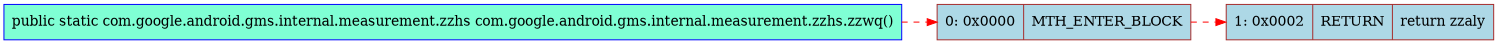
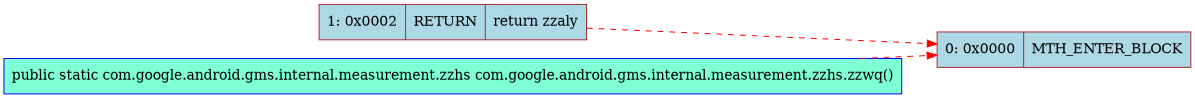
(1203, 22) -> (757, 36)
